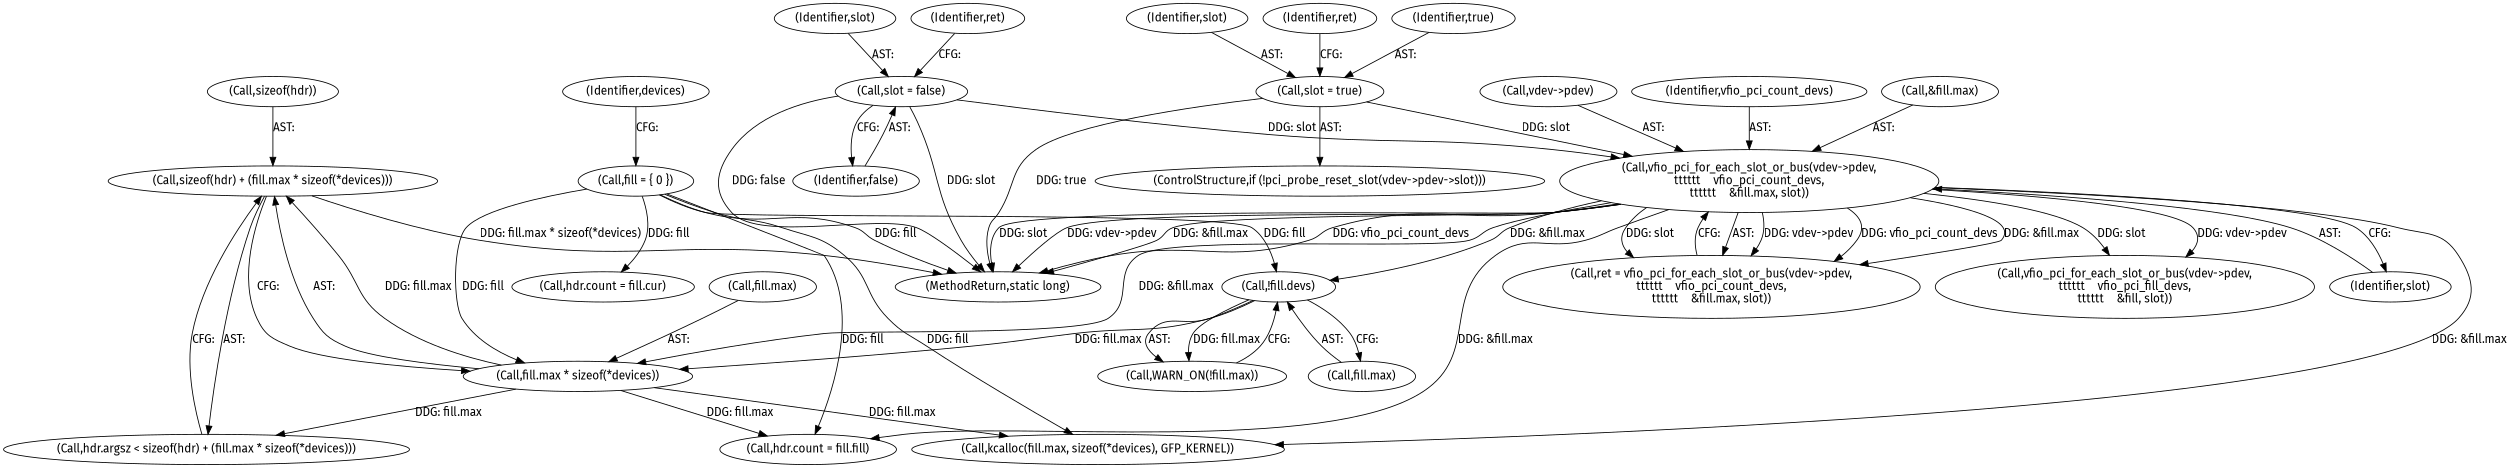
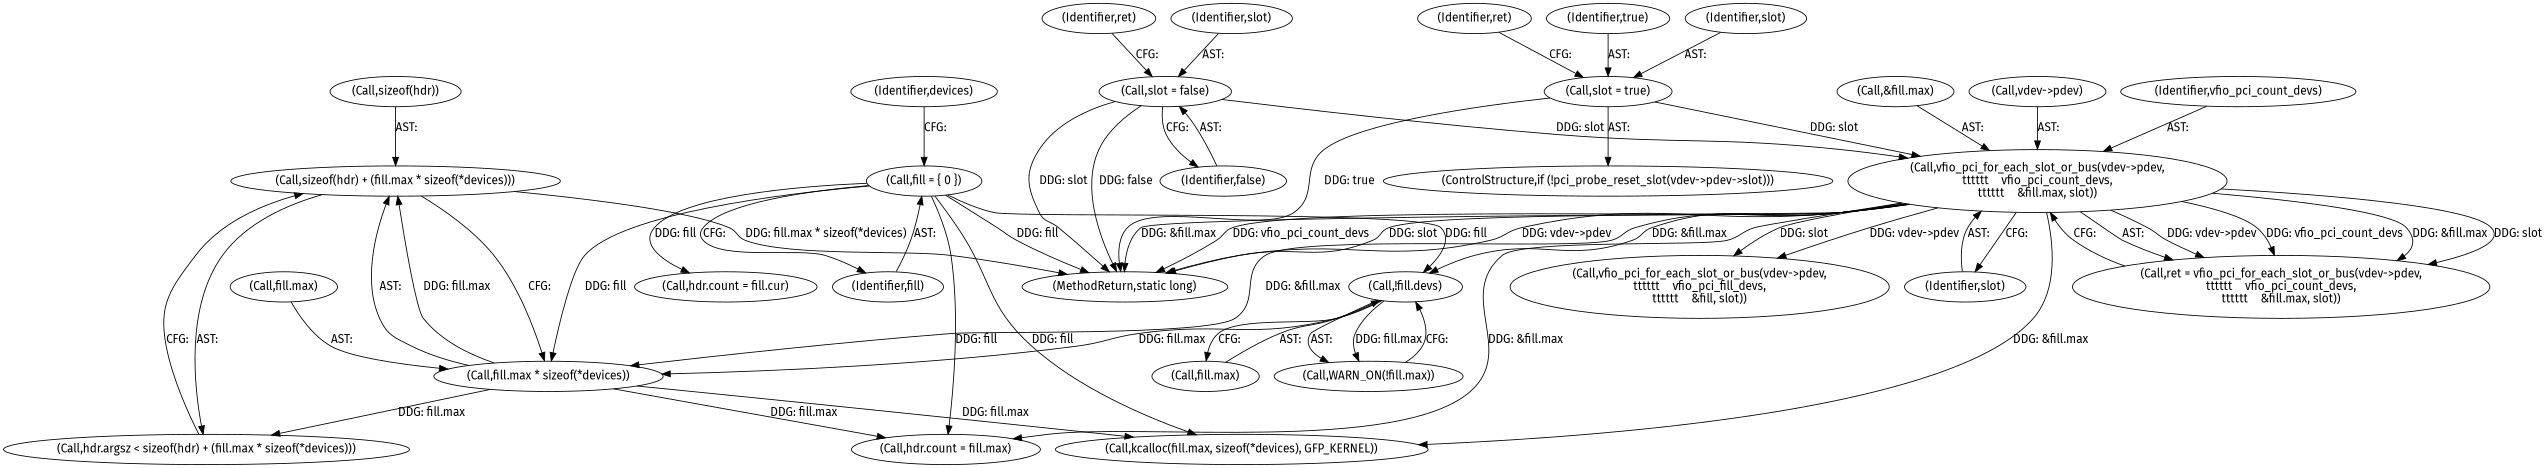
none -> (888, 287)
(808, 449) -> (946, 449)
